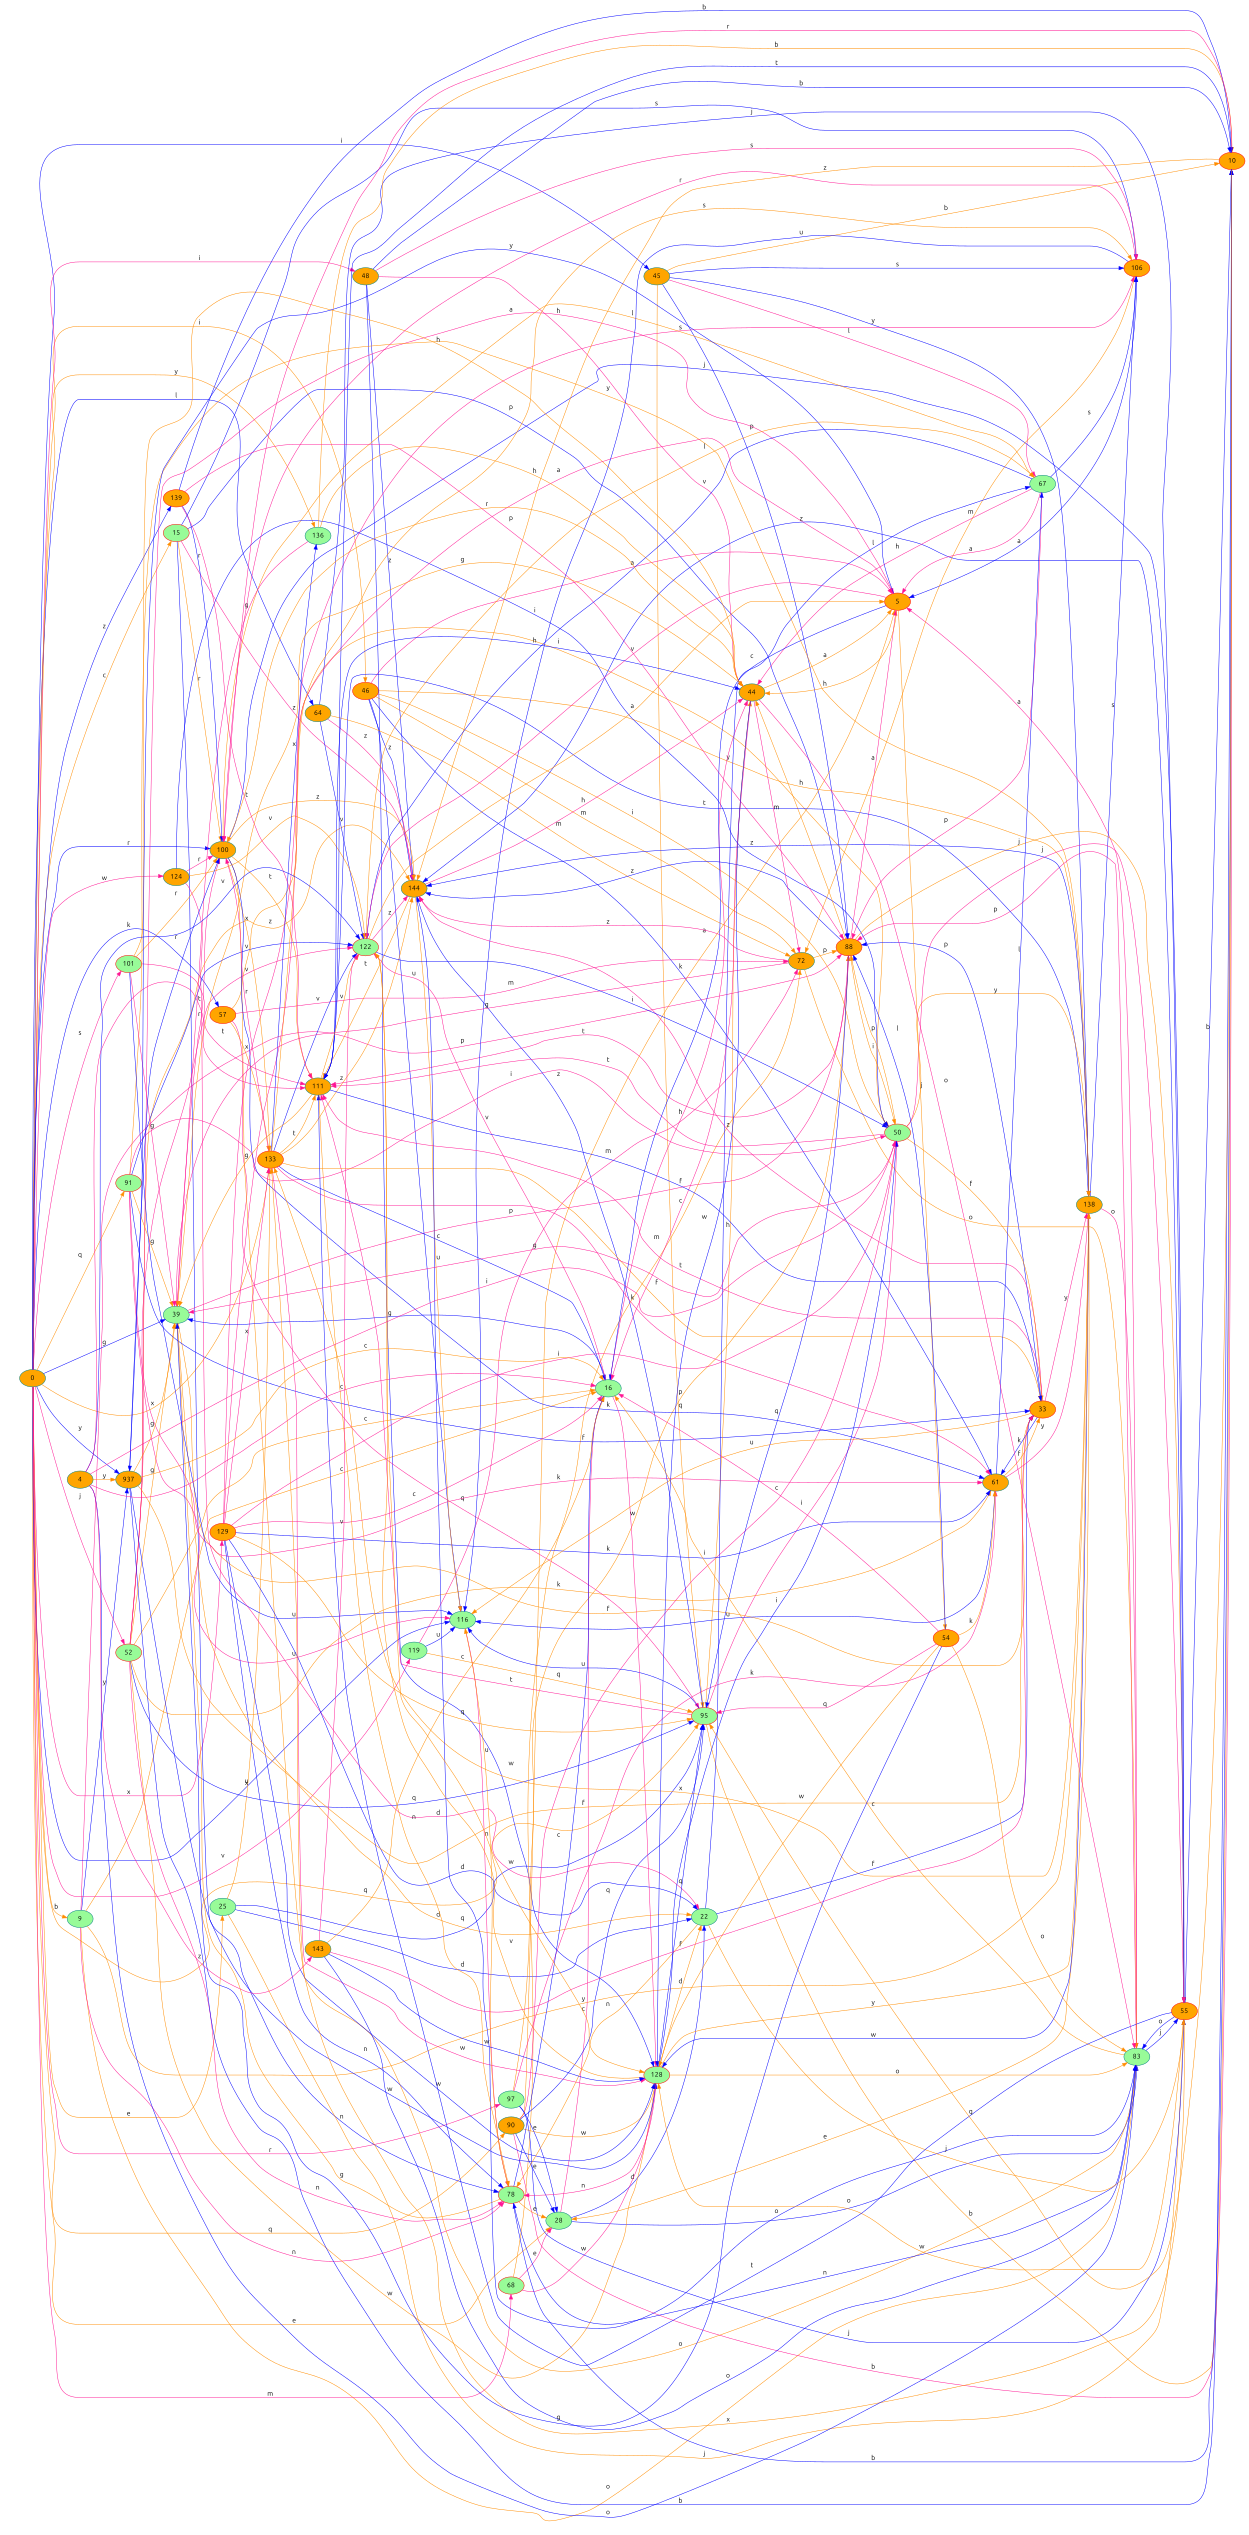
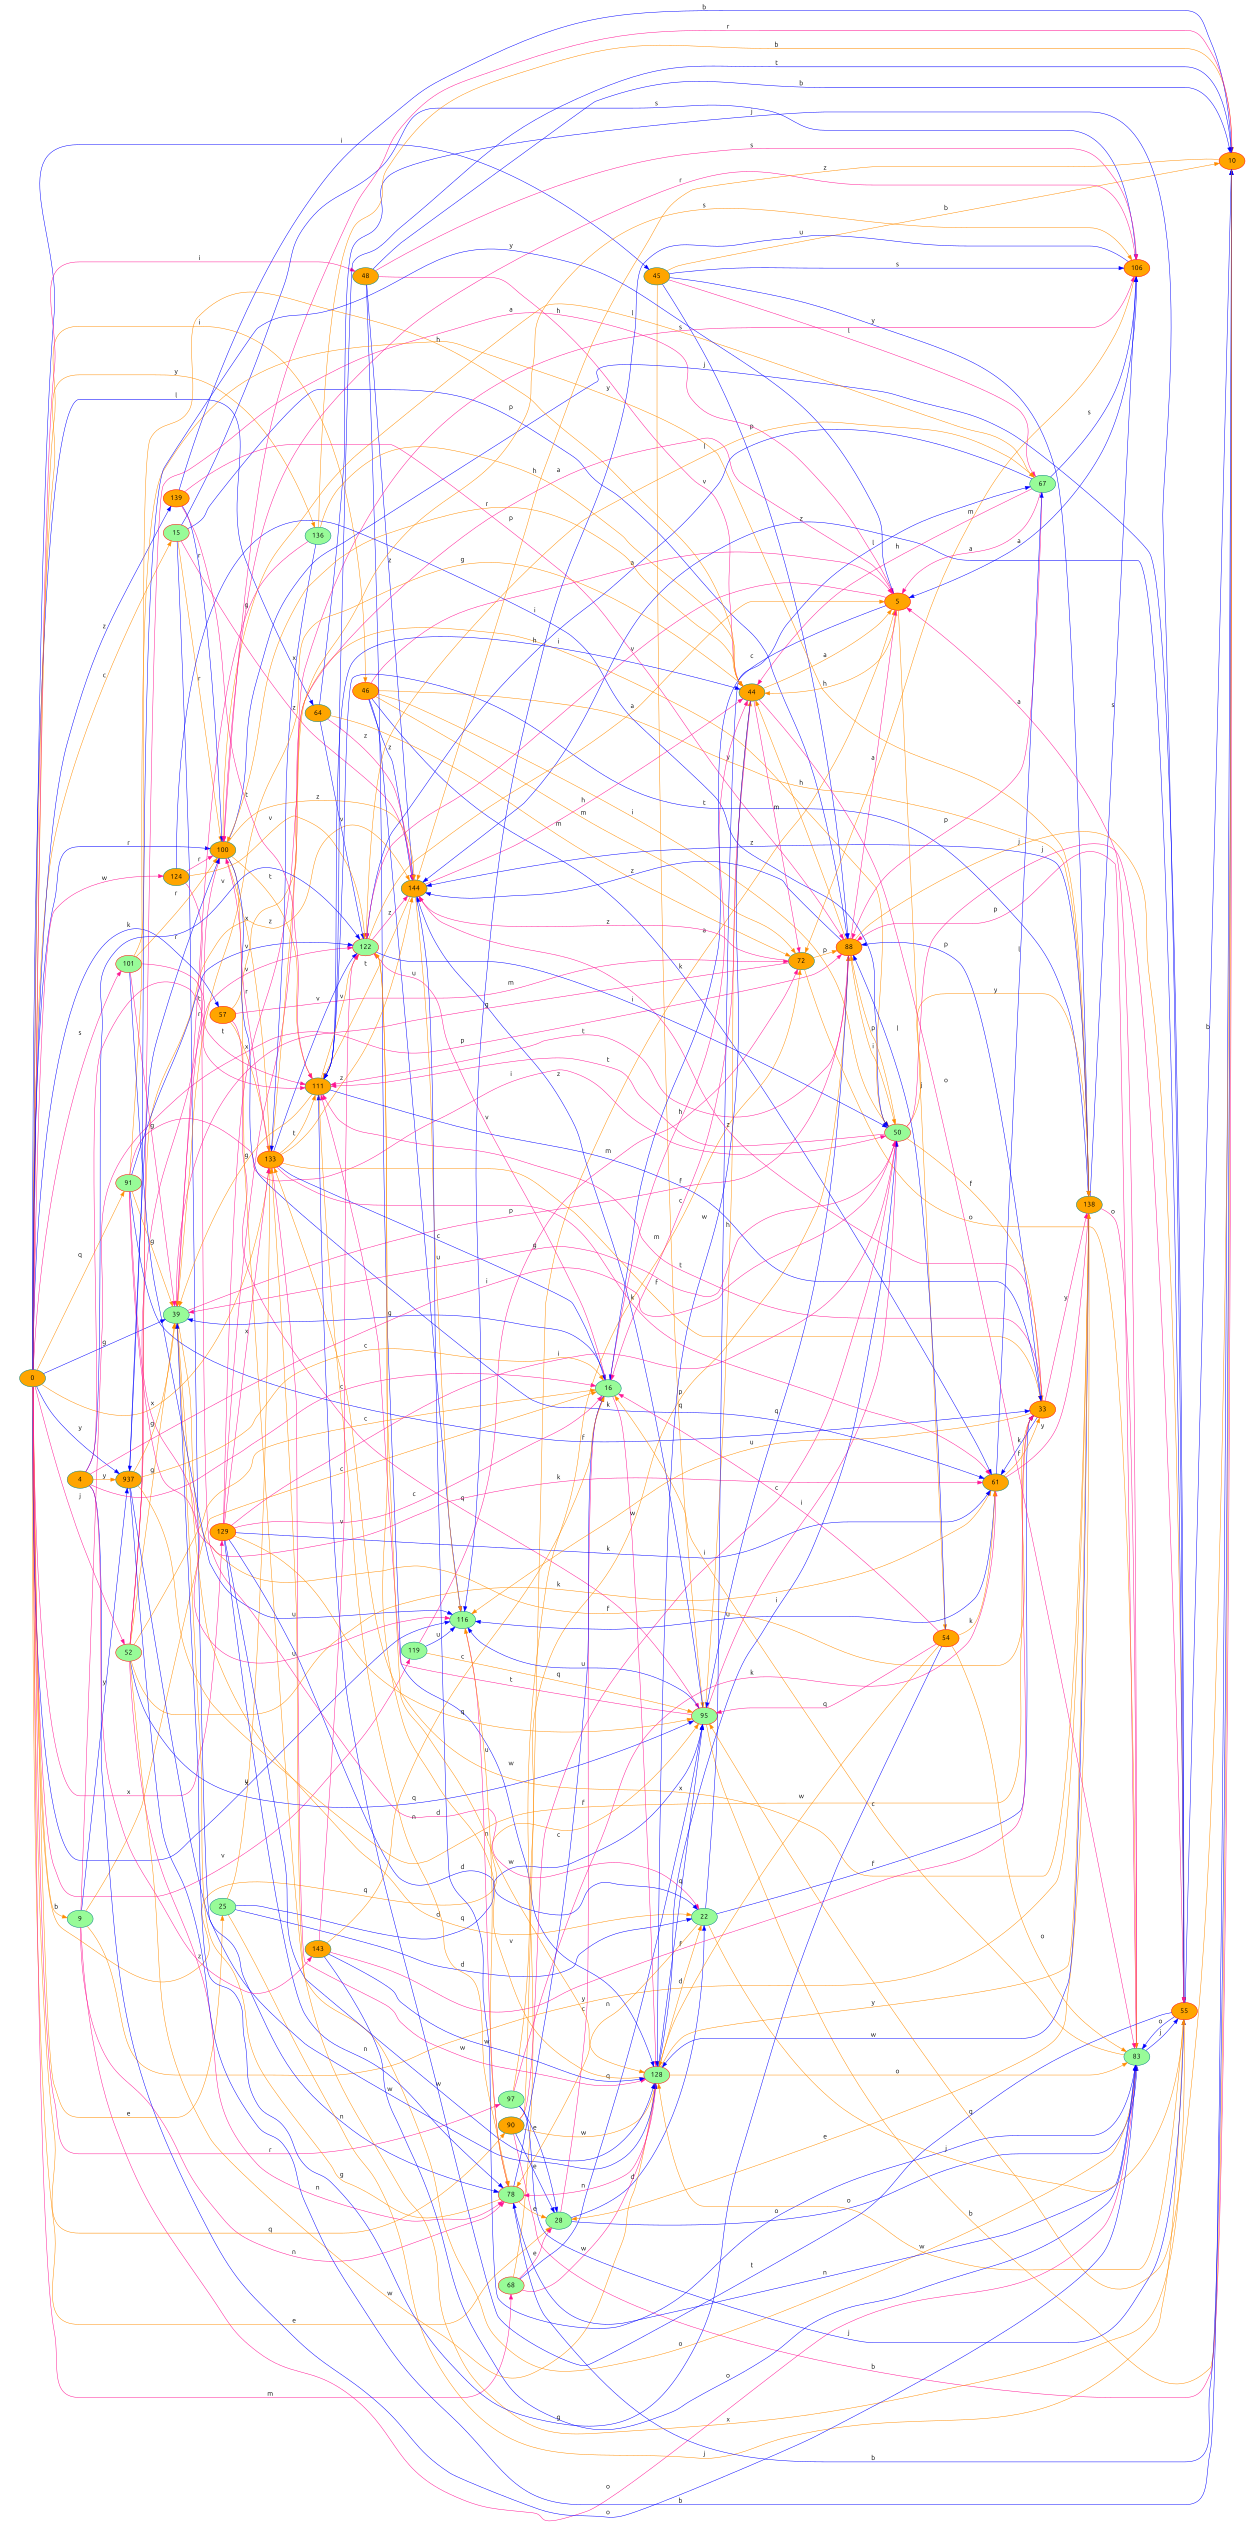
(290, 850) -> (286, 844)
(610, 1925) -> (638, 2018)
(541, 2516) -> (541, 2516)
